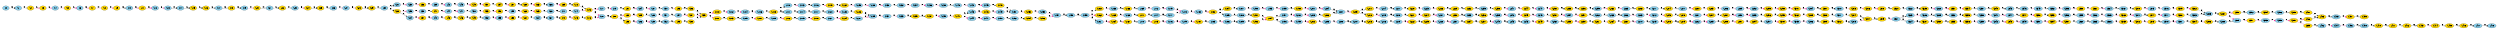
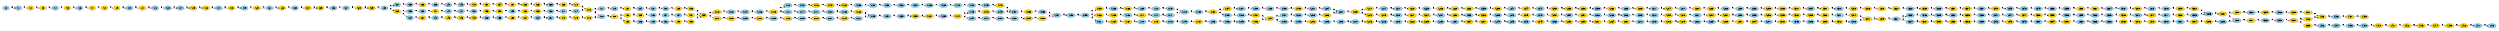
(816, 5) -> (816, 5)
(1384, 15) -> (1384, 15)
